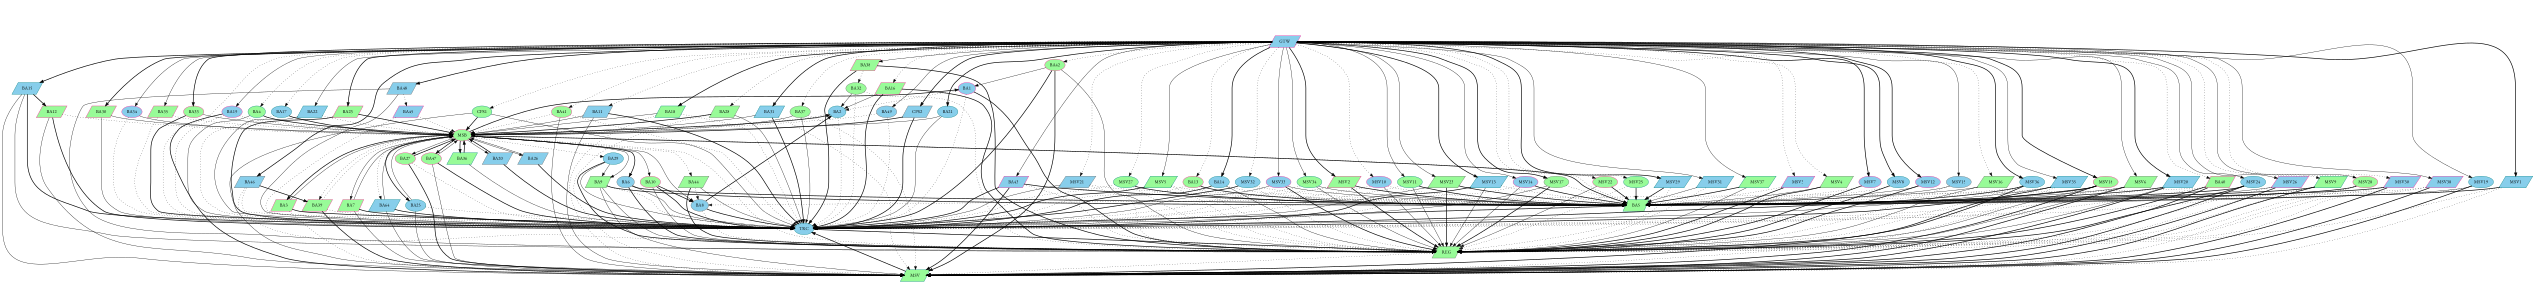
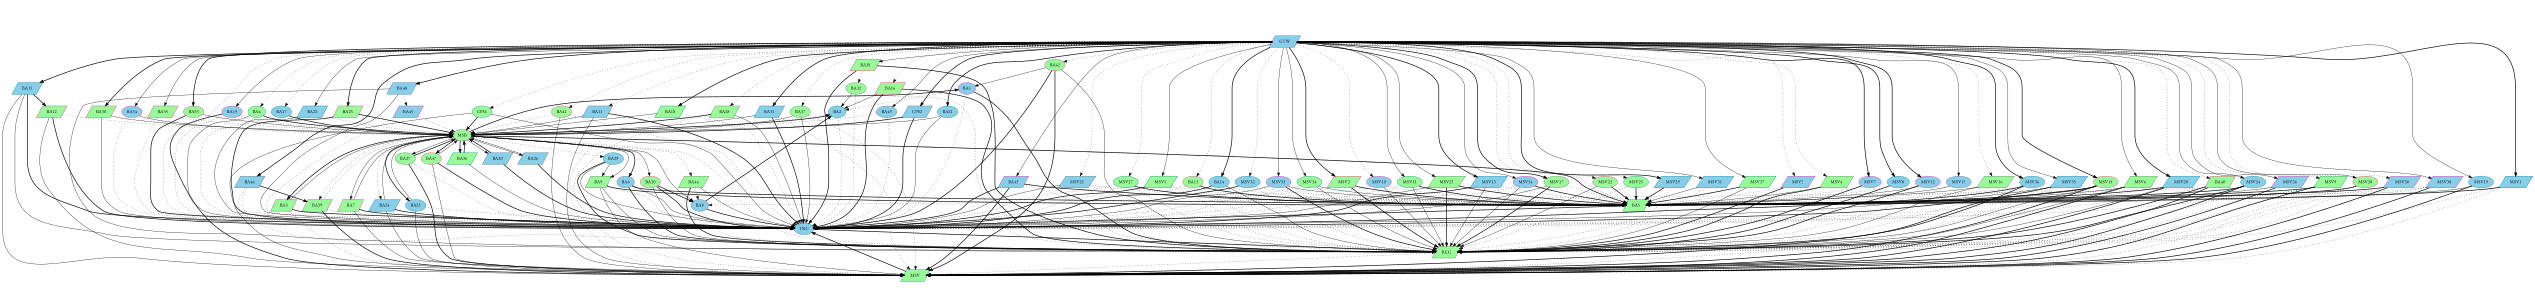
(405, 159) -> (405, 159)
(384, 205) -> (384, 205)
